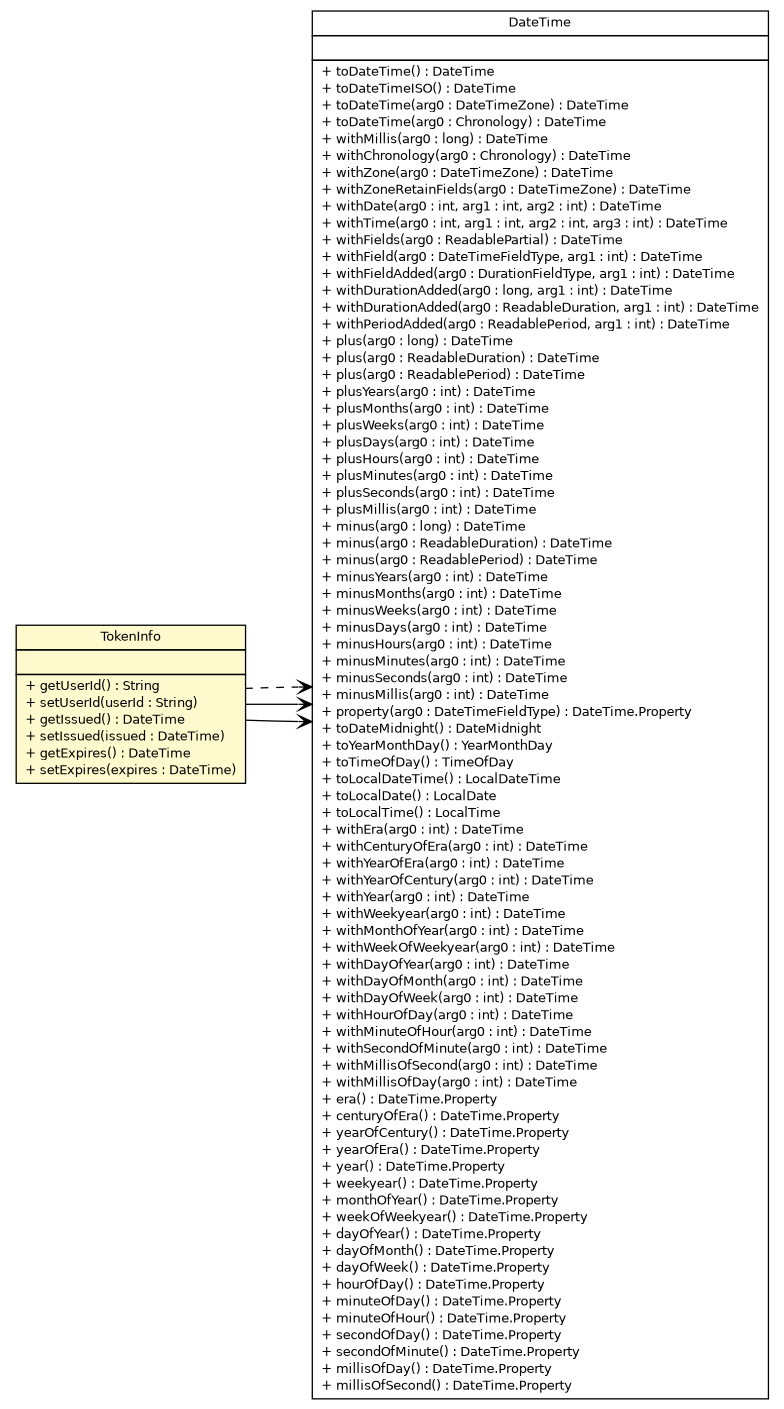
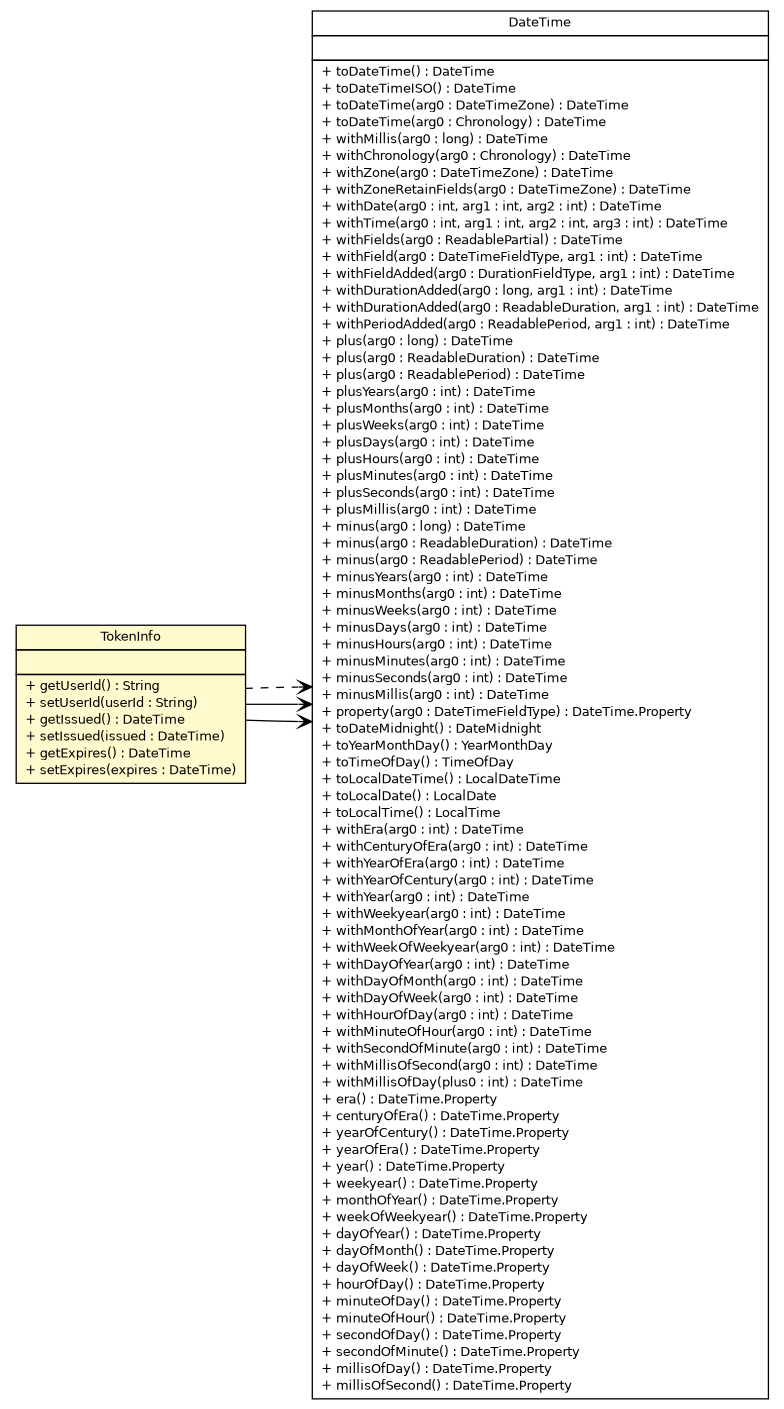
(450, 1083) -> (452, 1083)
